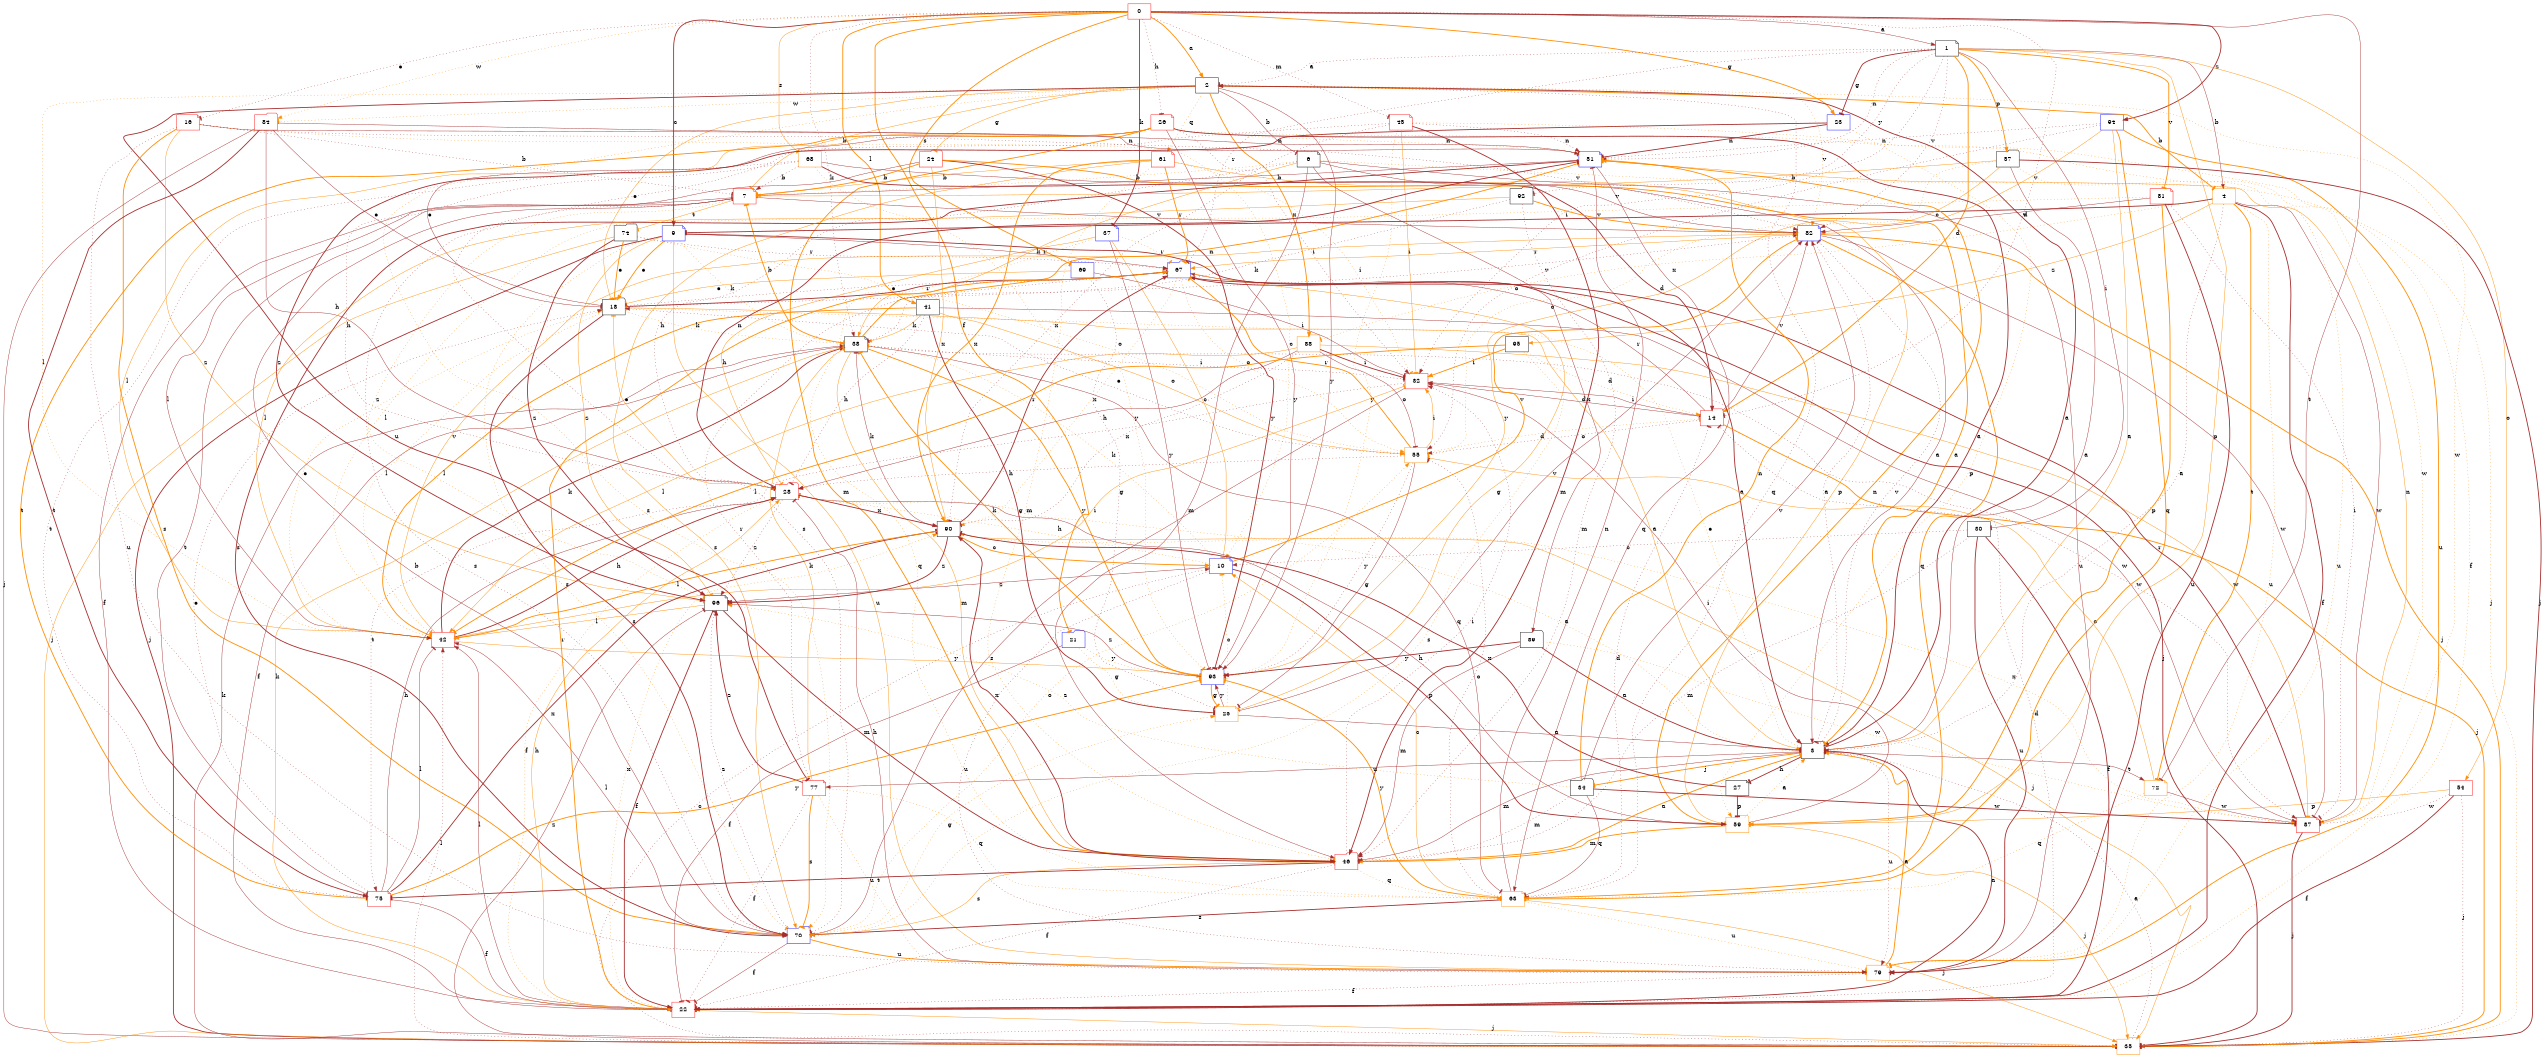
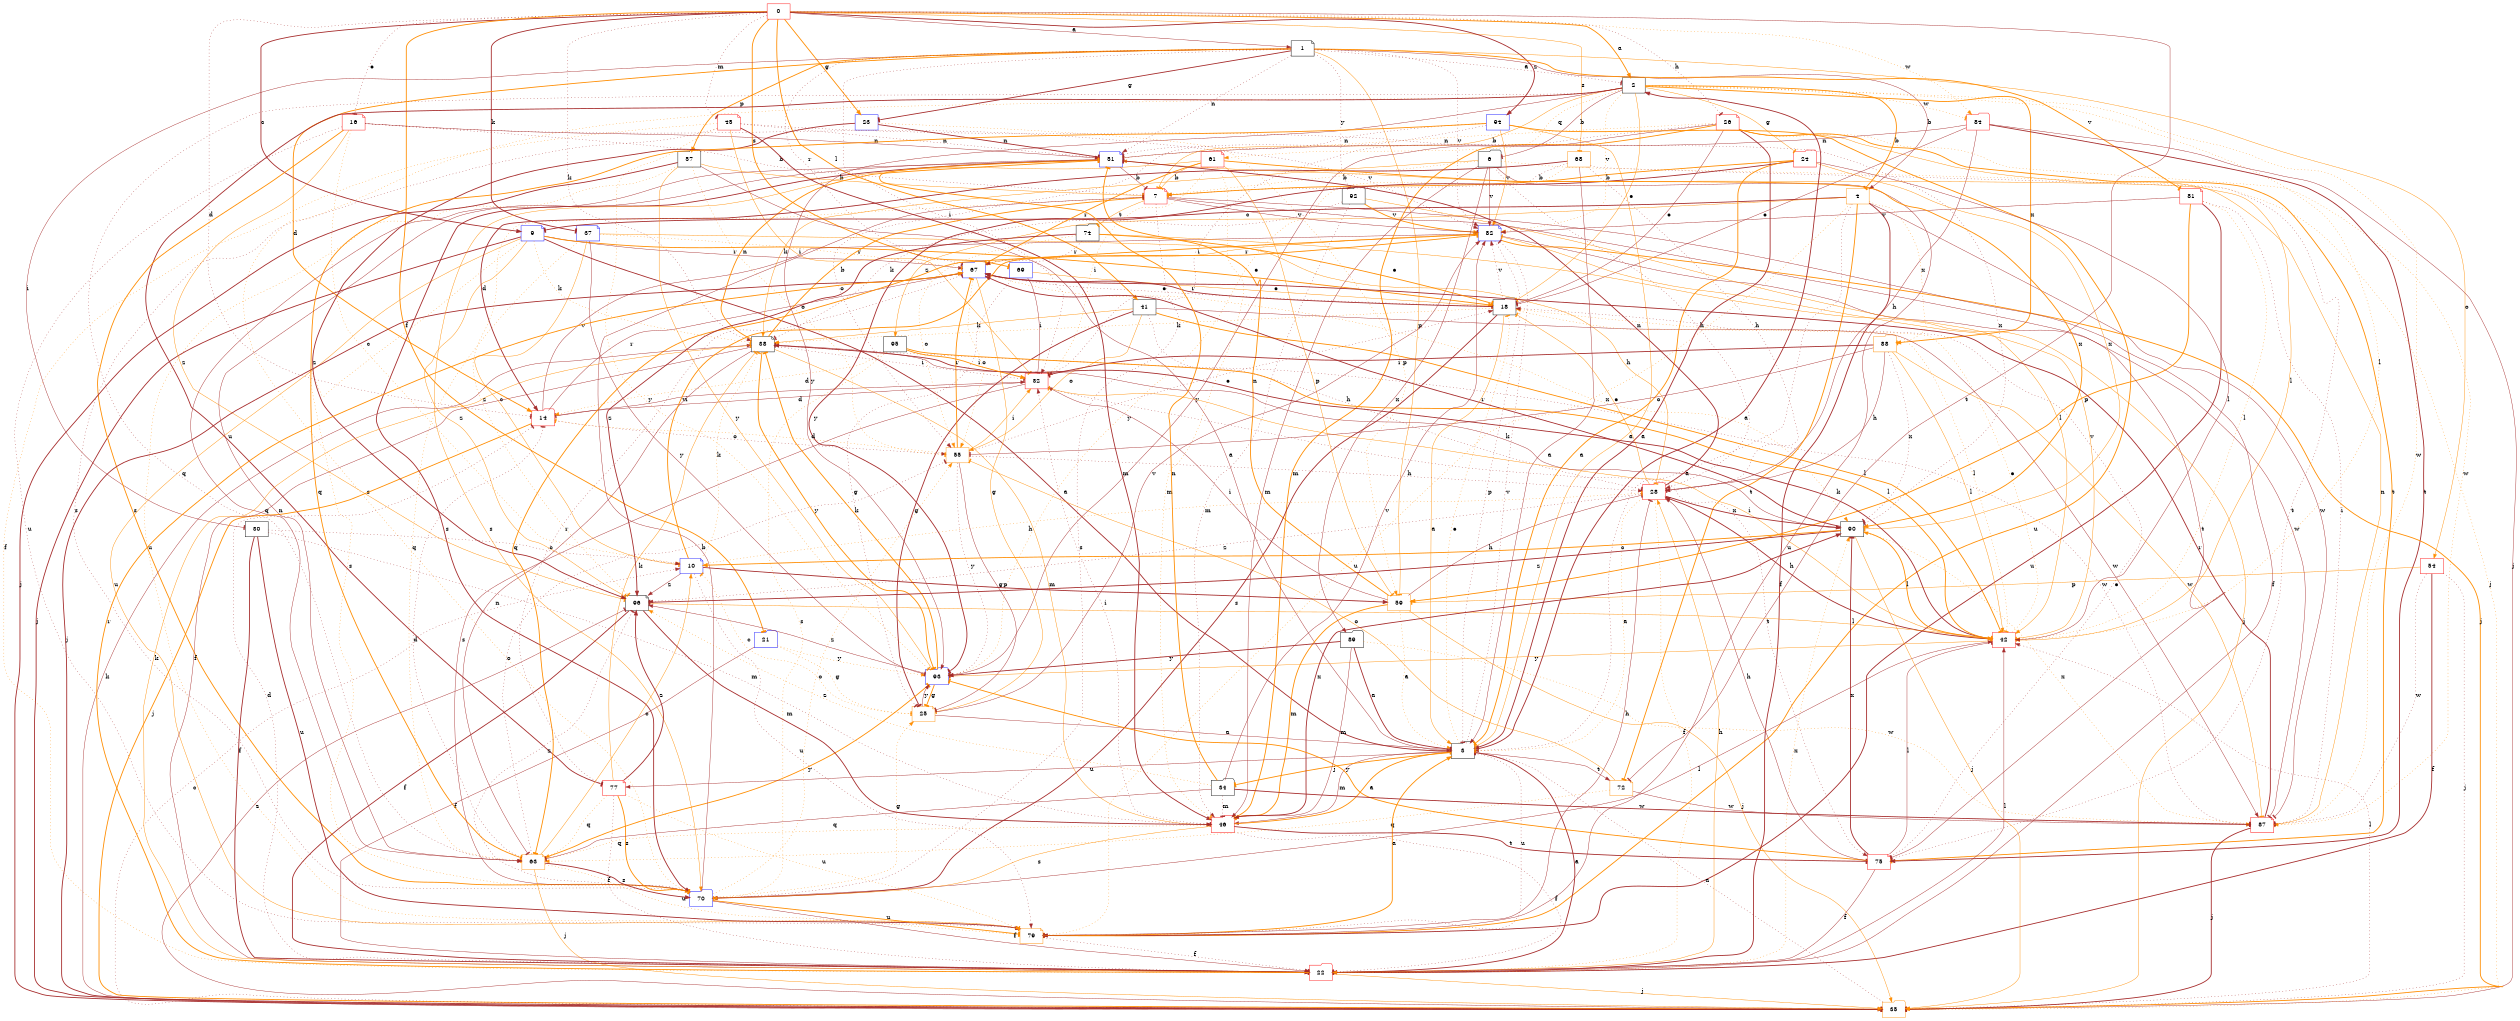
(1309, 159) -> (1490, 159)
(1826, 492) -> (1490, 492)
(1459, 622) -> (498, 603)
(1737, 788) -> none
